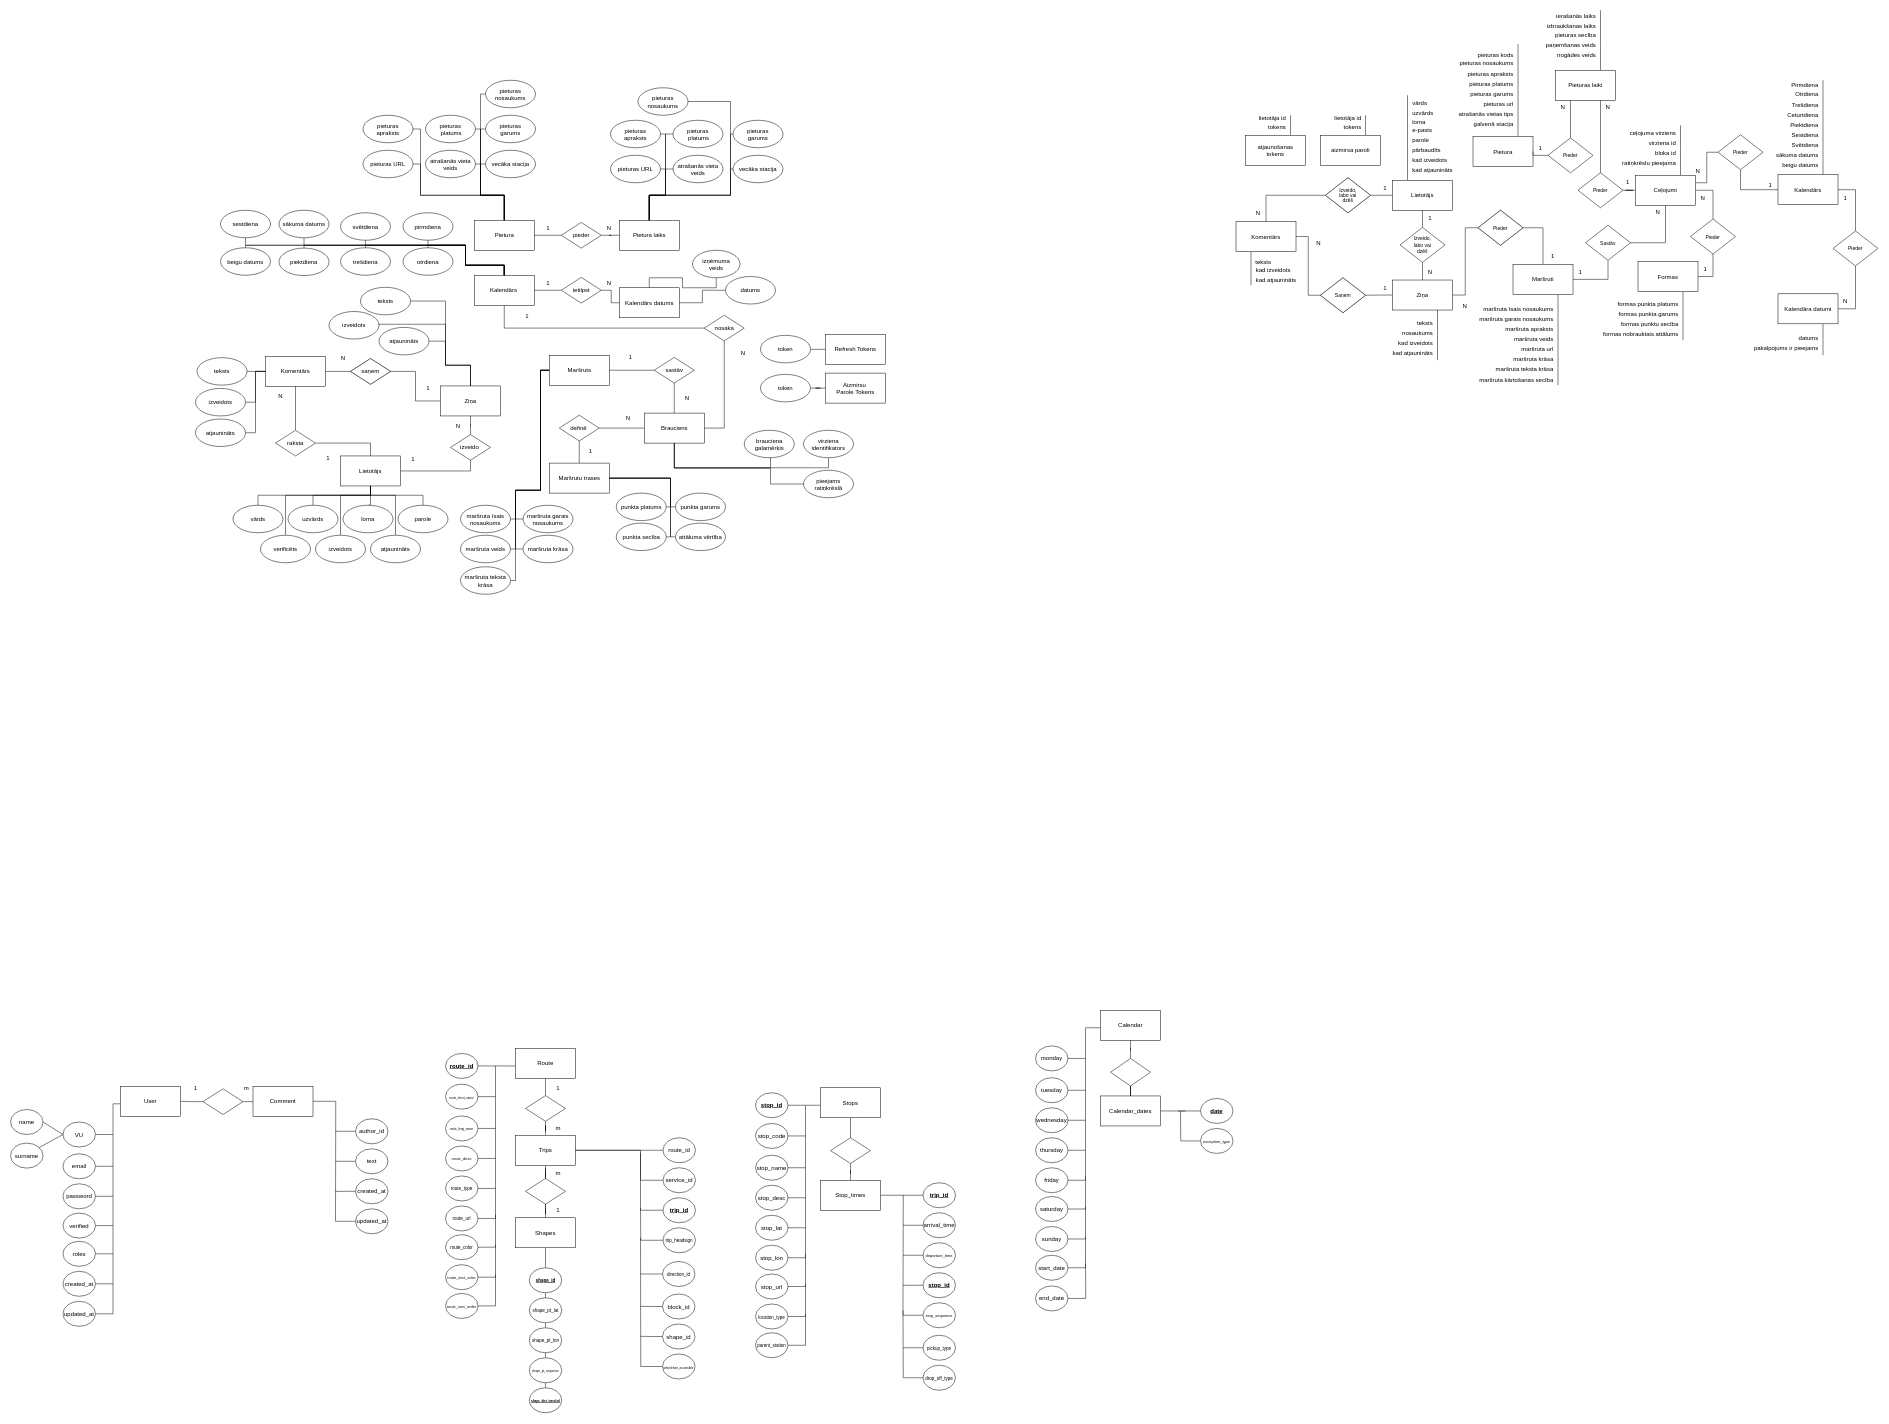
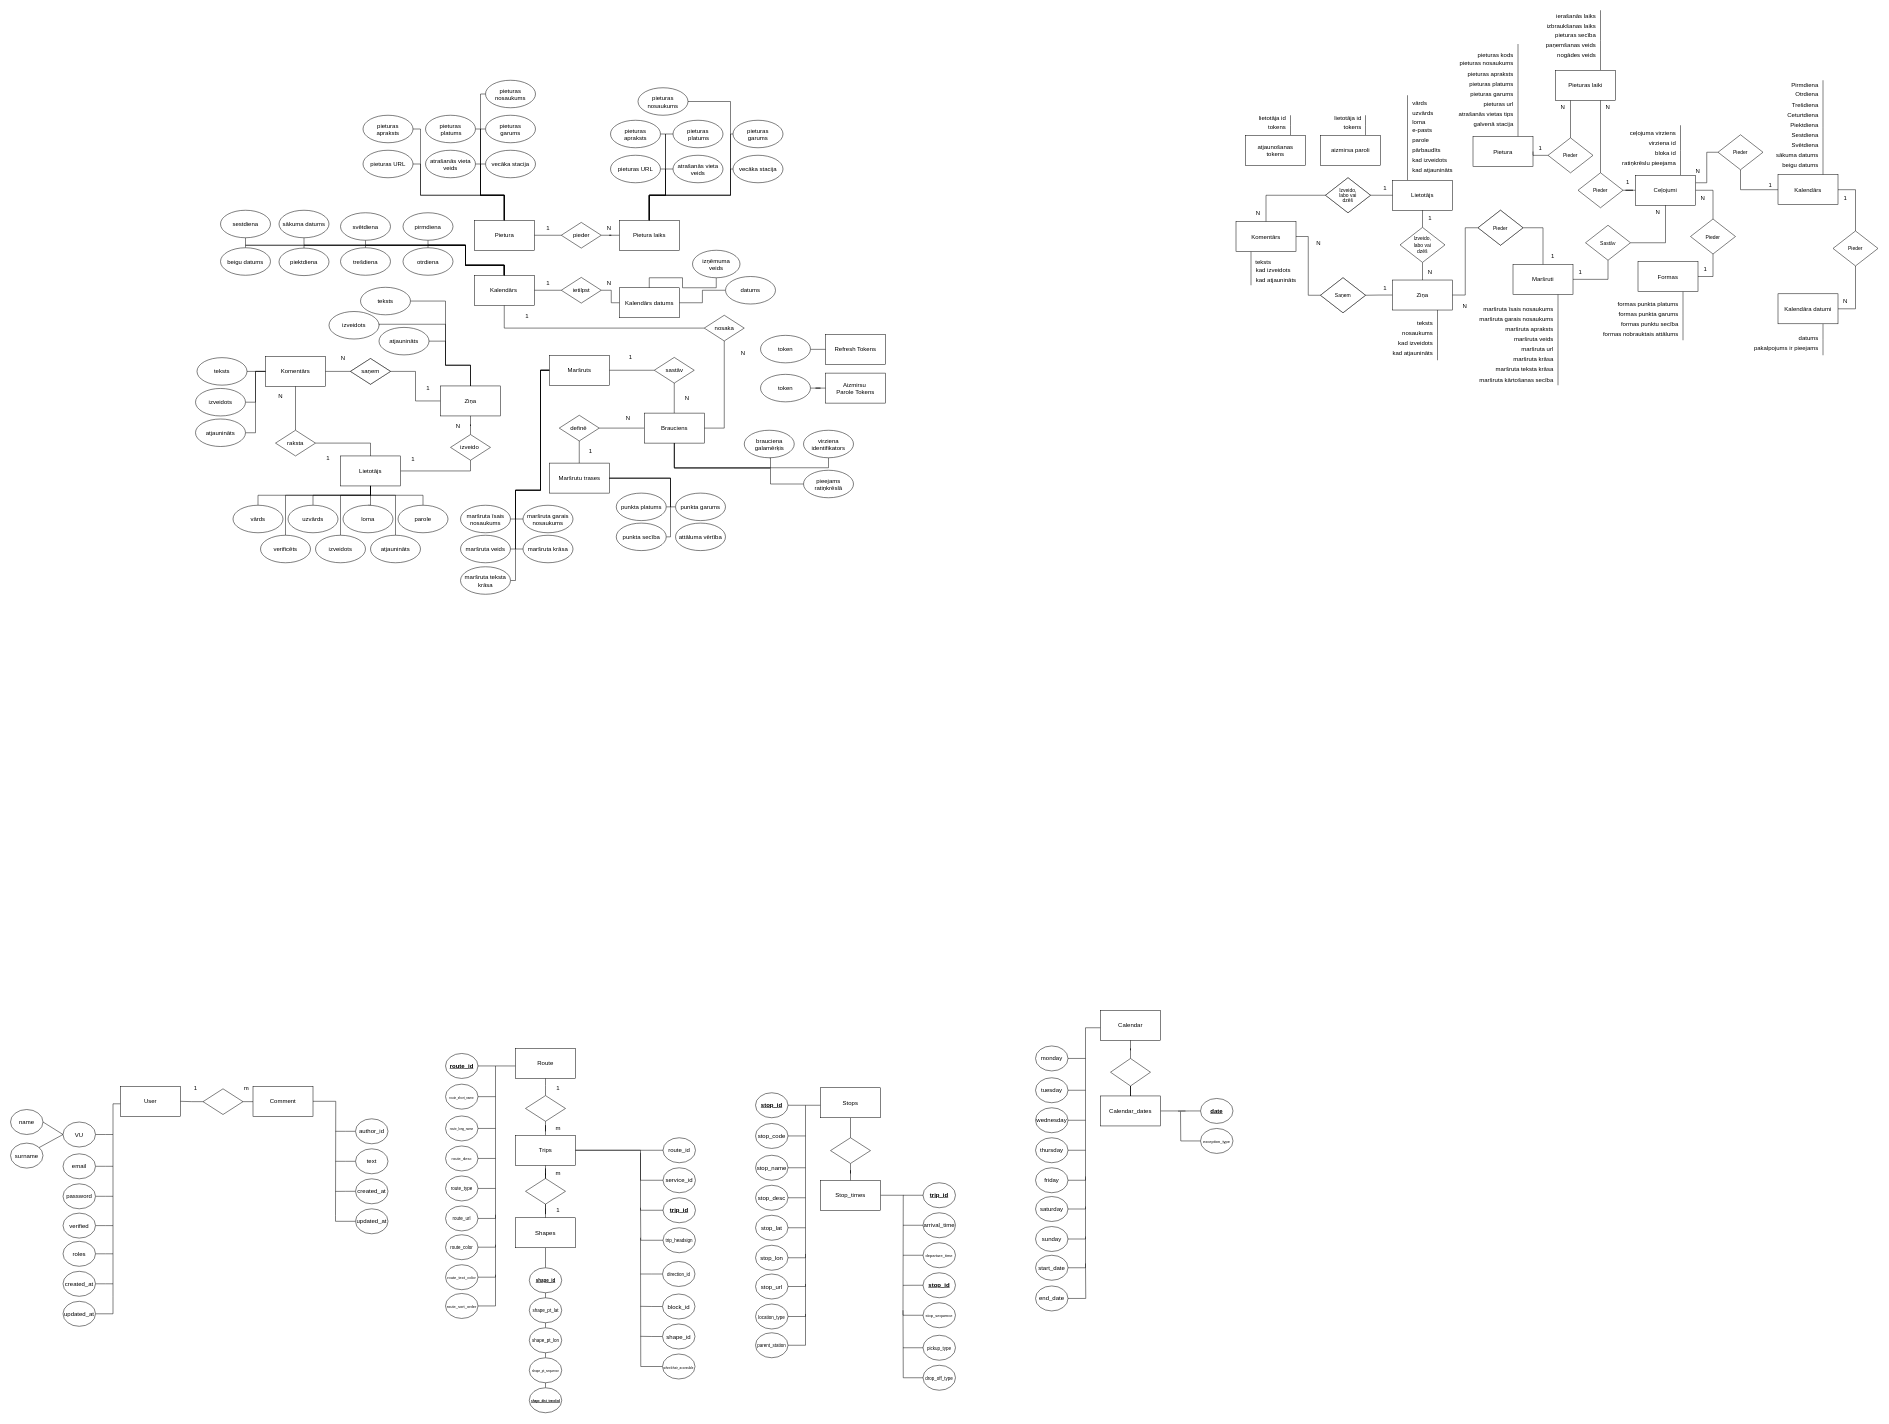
(673, 537) -> none
